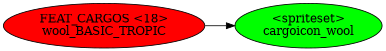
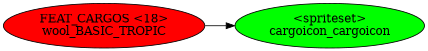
(309, 26) -> (330, 26)
